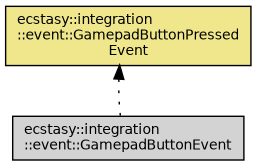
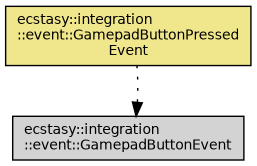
(119, 98) -> (138, 84)
